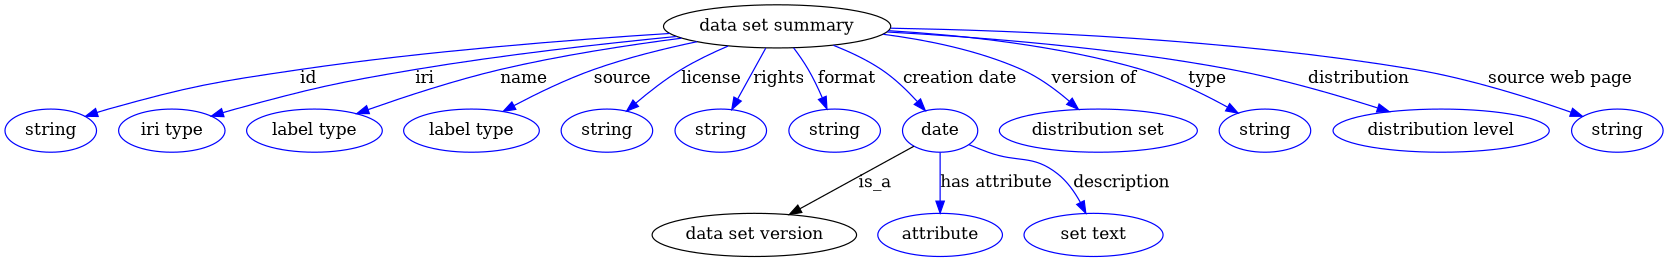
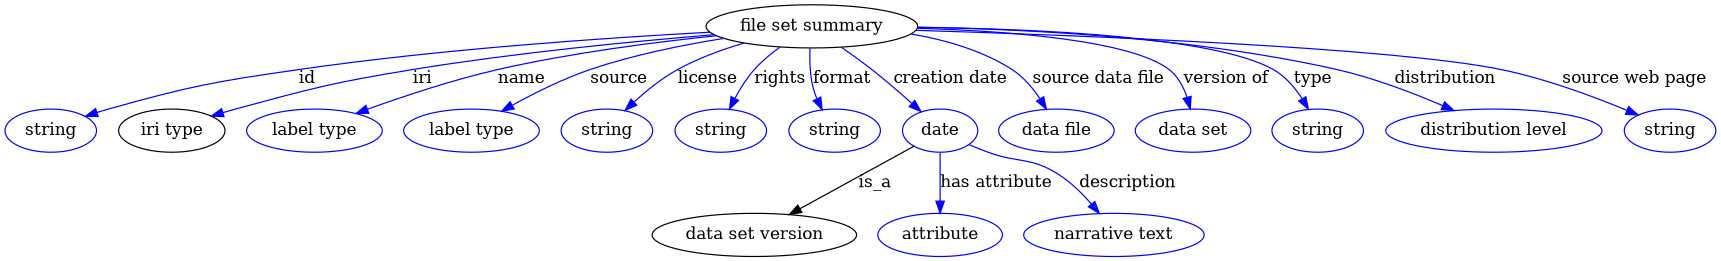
(777, 26) -> (812, 26)
(172, 131) -> (172, 131)
none -> (1056, 131)
(1098, 131) -> (1193, 131)
(1094, 235) -> (1114, 235)
